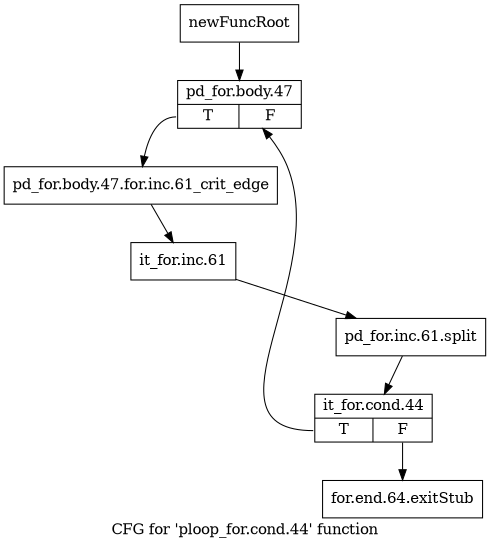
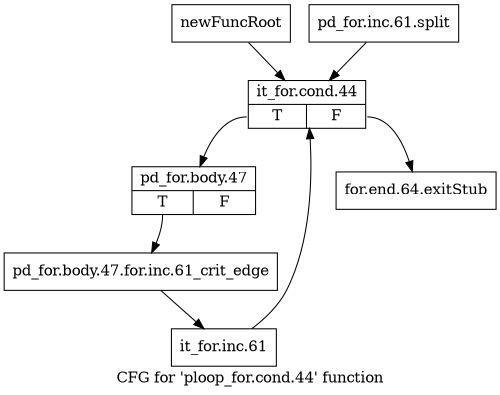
(239, 56) -> (263, 58)
(291, 297) -> (303, 242)
